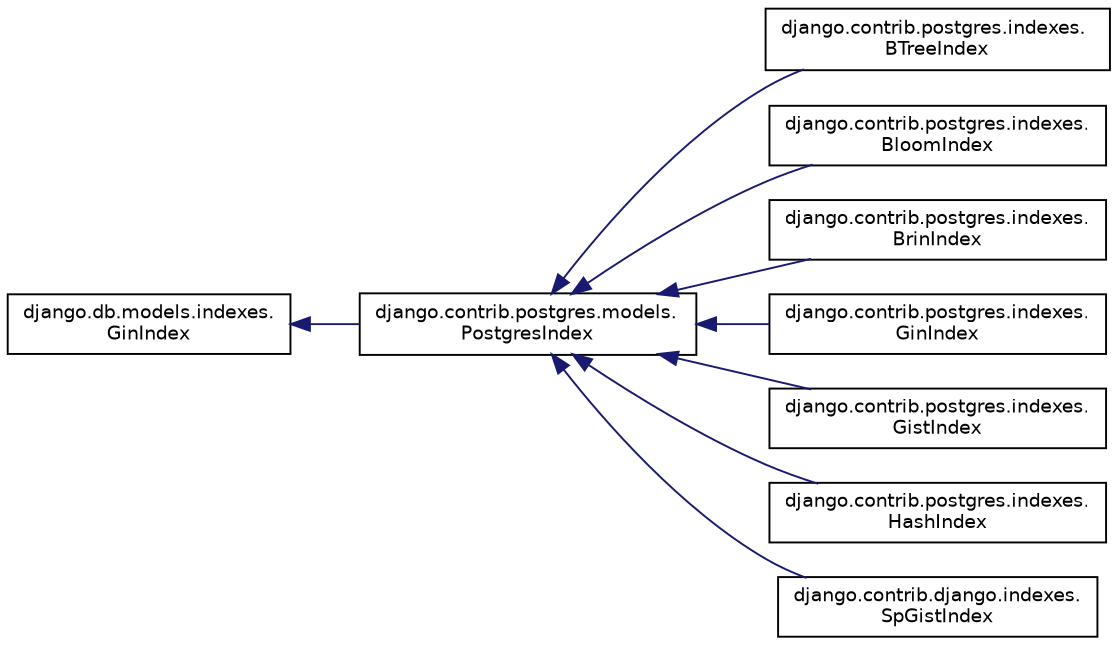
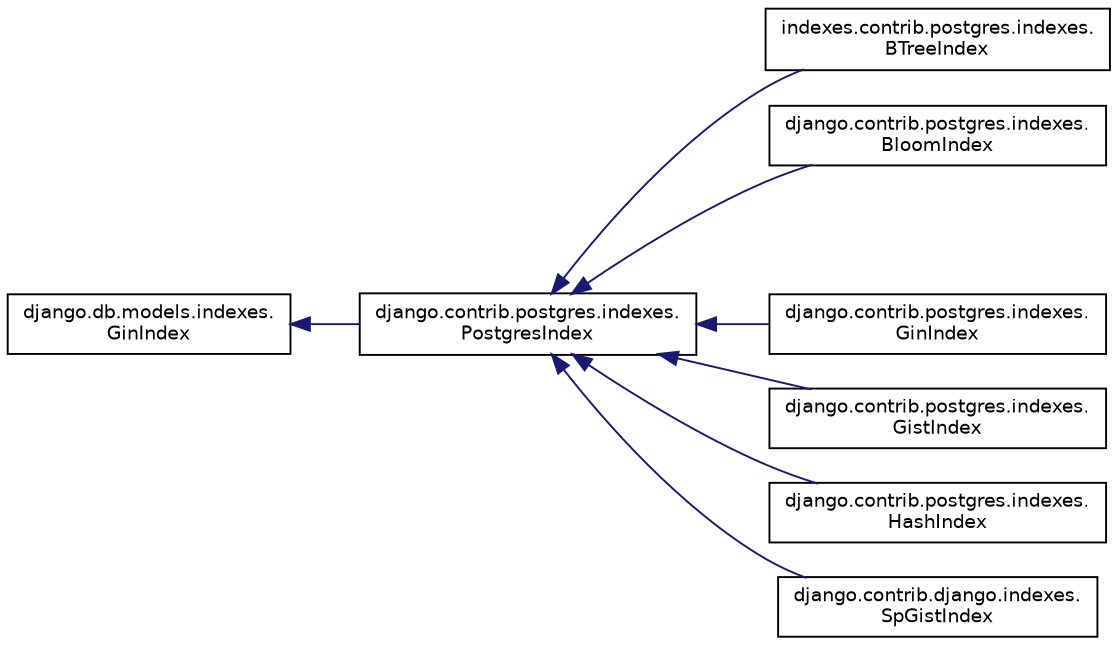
(938, 39) -> (938, 39)
(938, 230) -> none
(528, 324) -> (528, 324)
